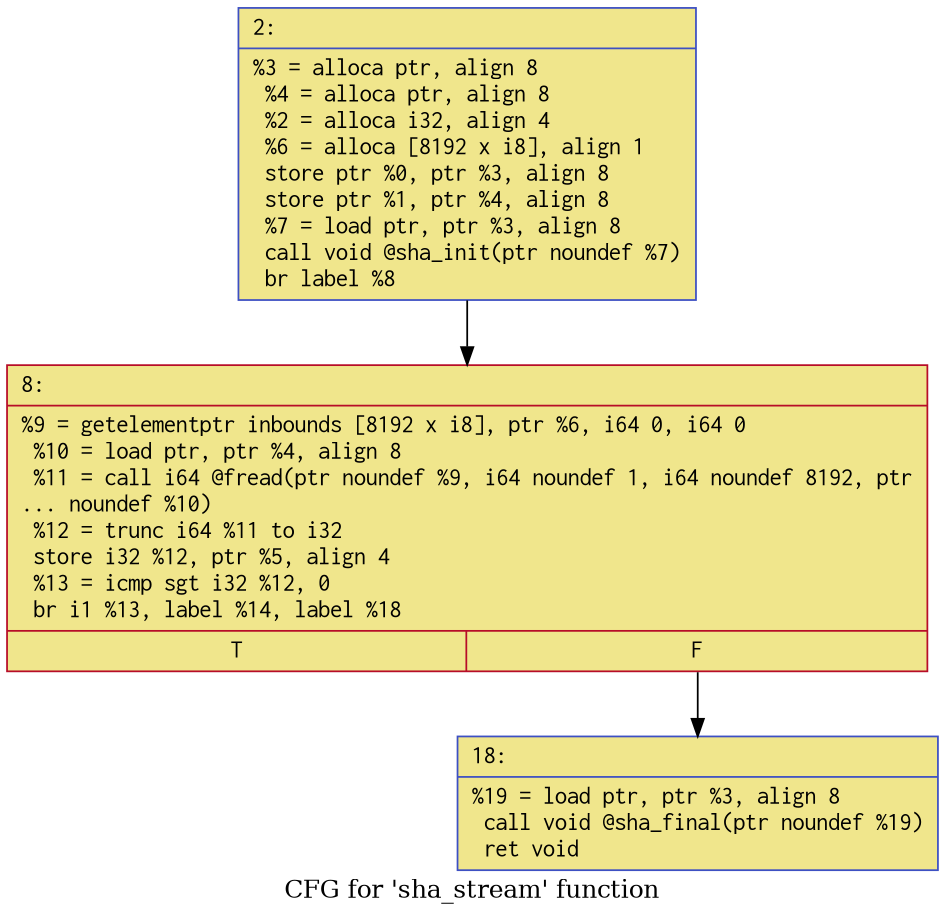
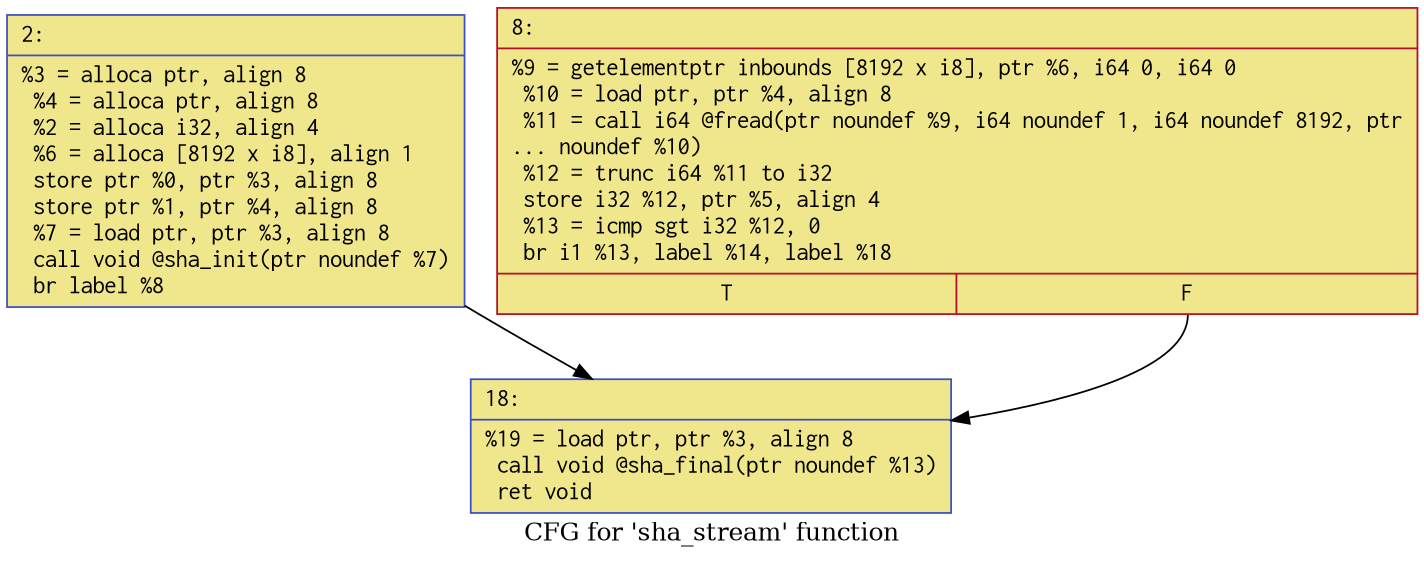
(467, 324) -> (520, 338)
(698, 823) -> (711, 465)
